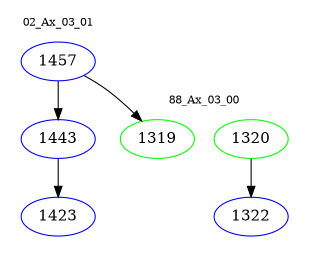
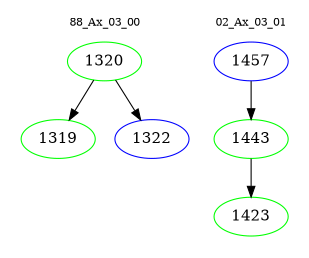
(119, 99) -> (84, 95)
(58, 139) -> (251, 139)
(58, 217) -> (251, 217)
